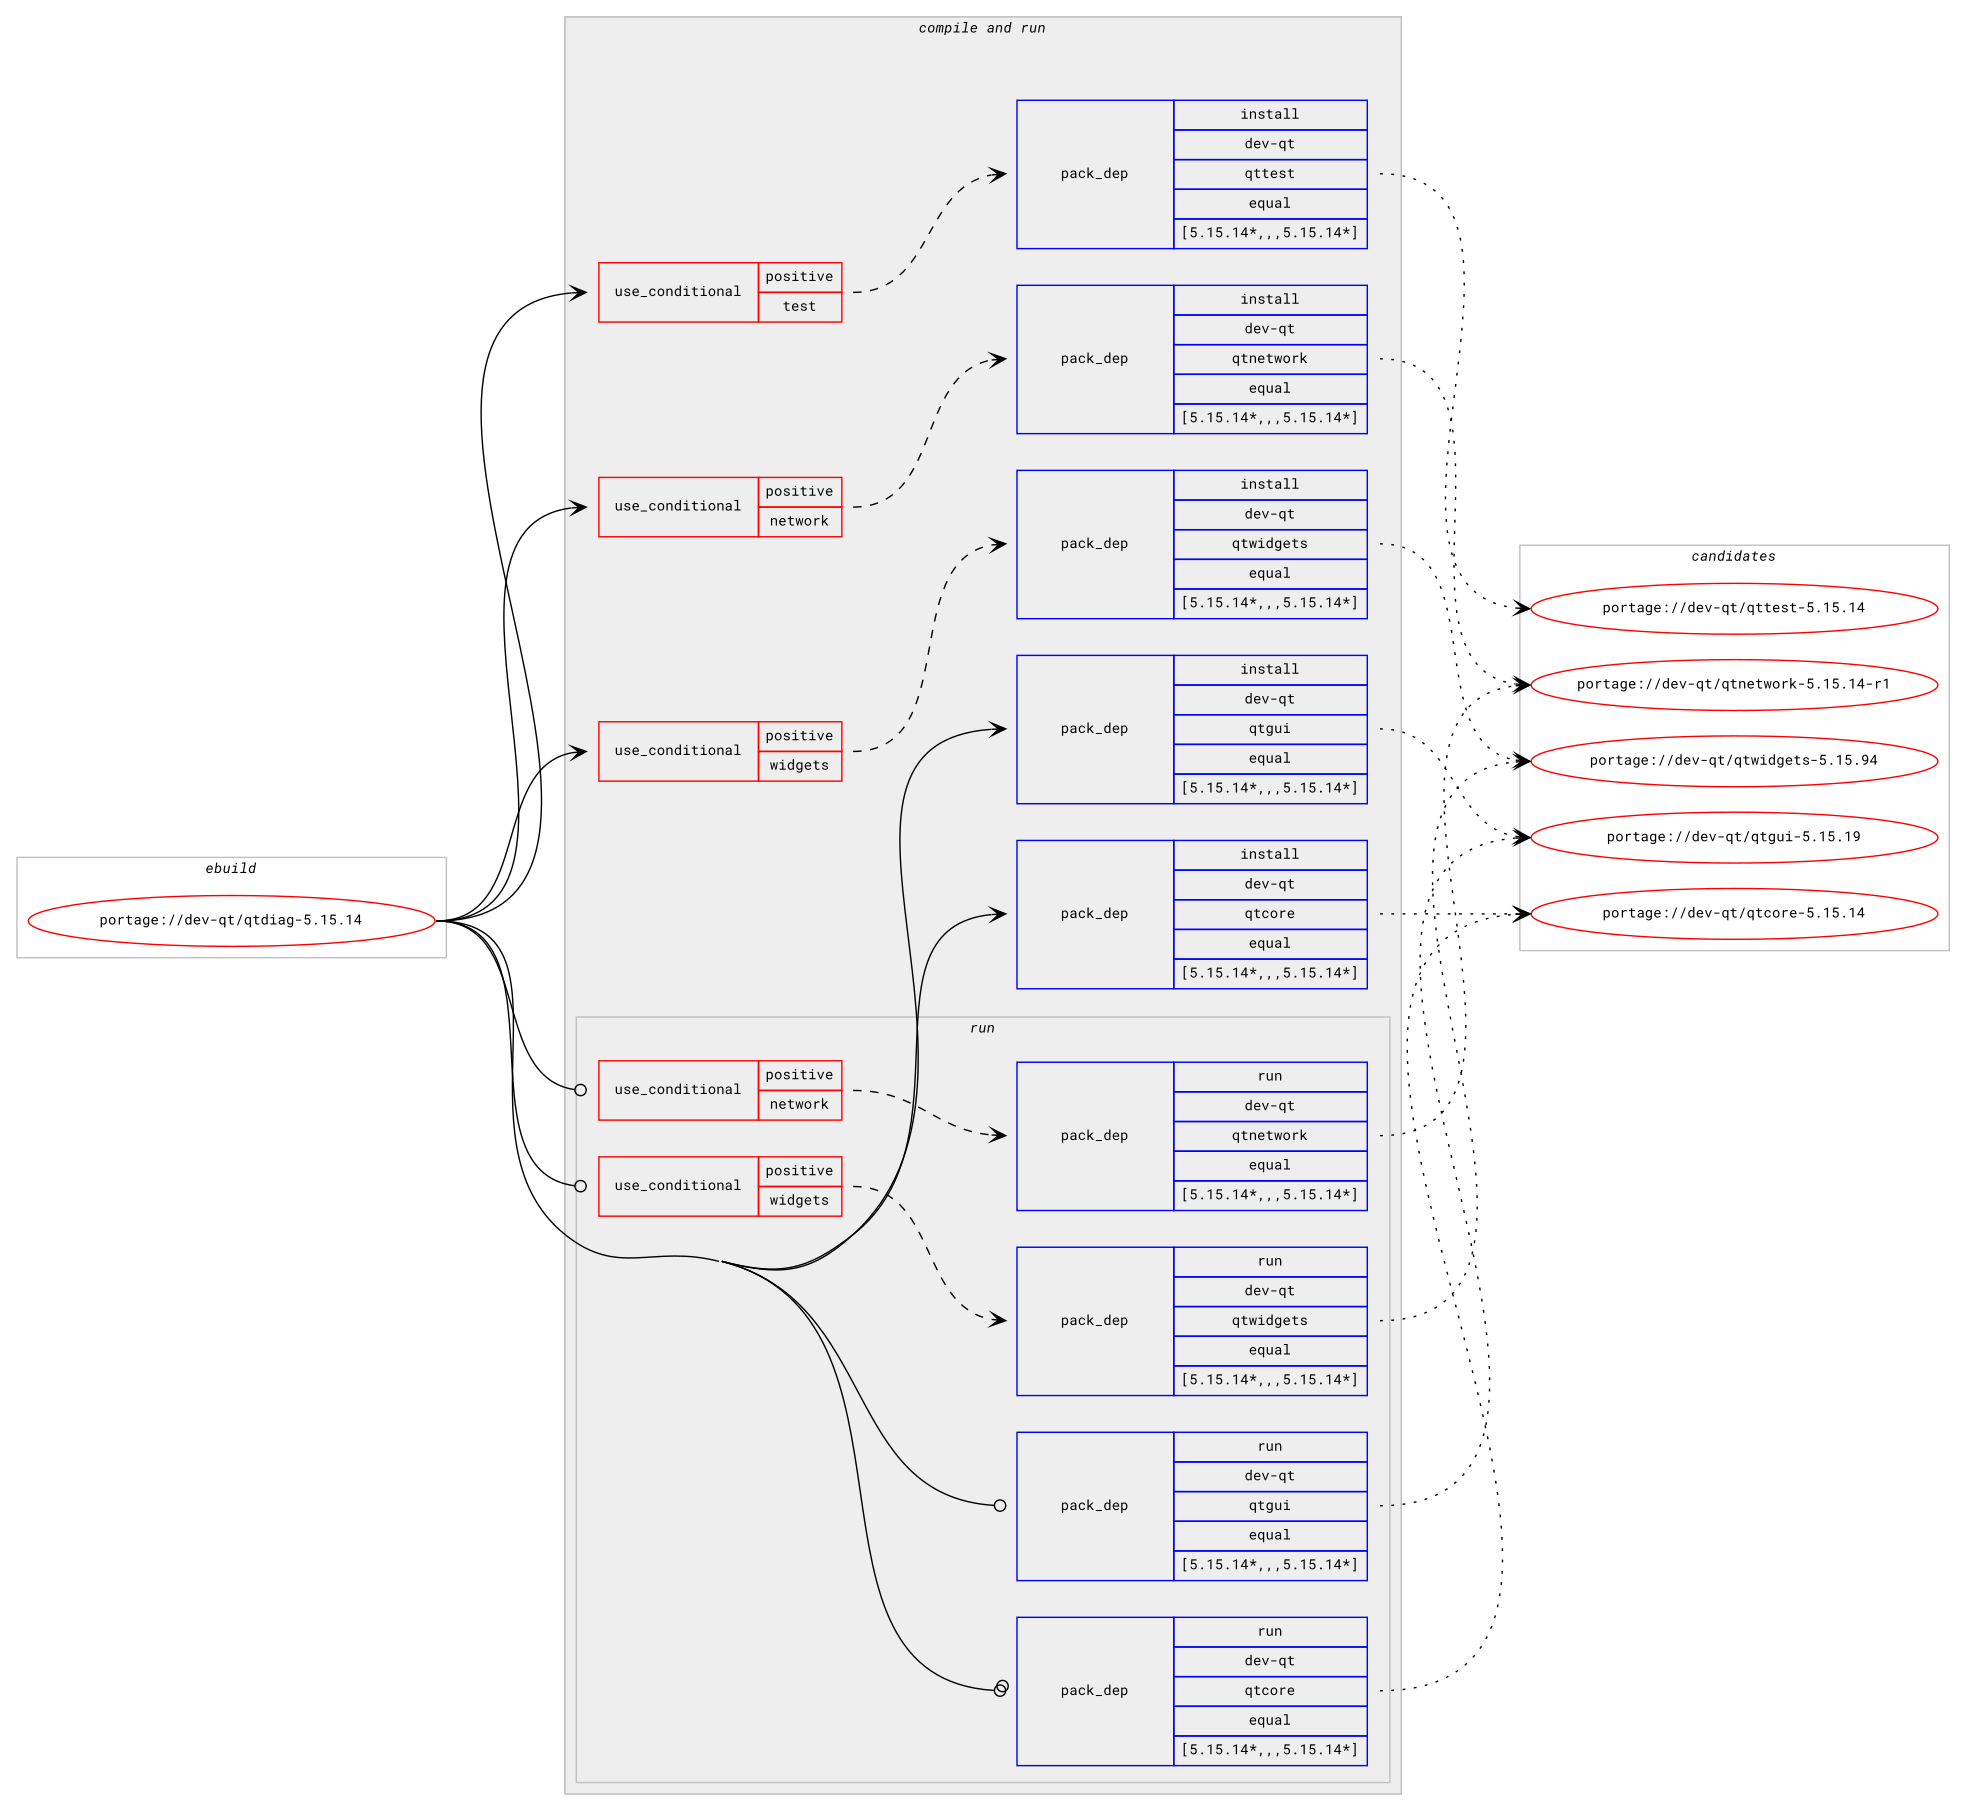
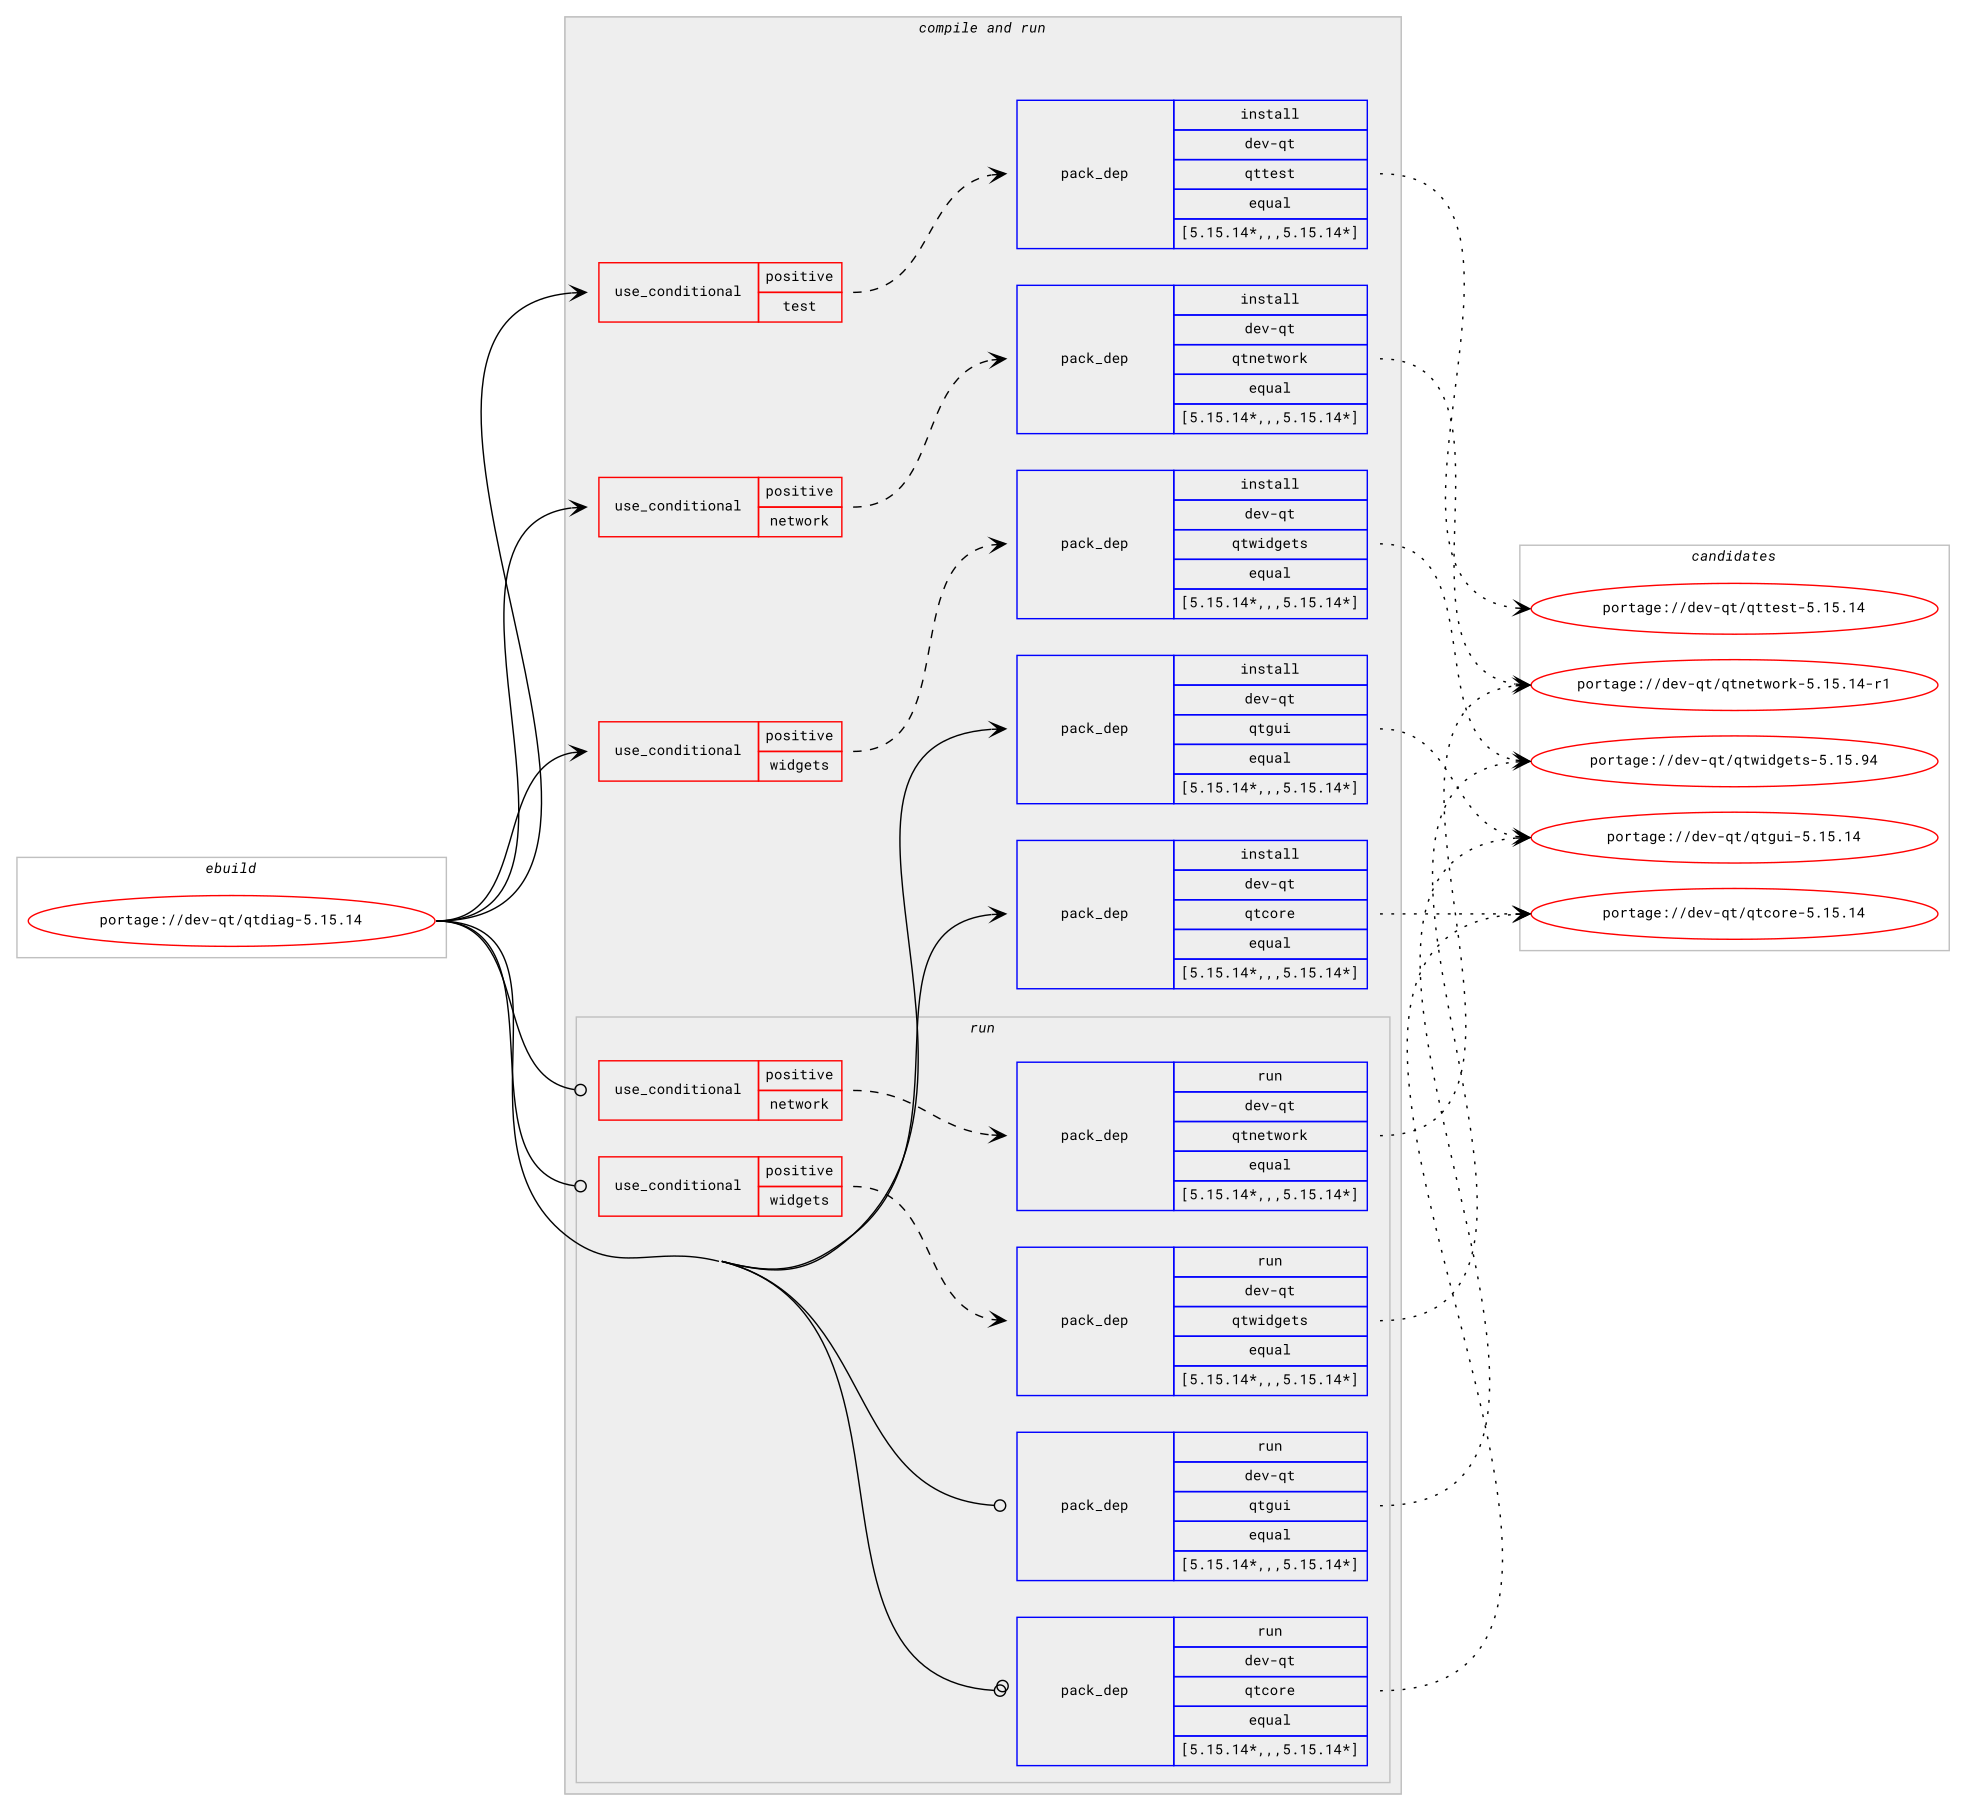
(1735, 838) -> (1735, 838)
